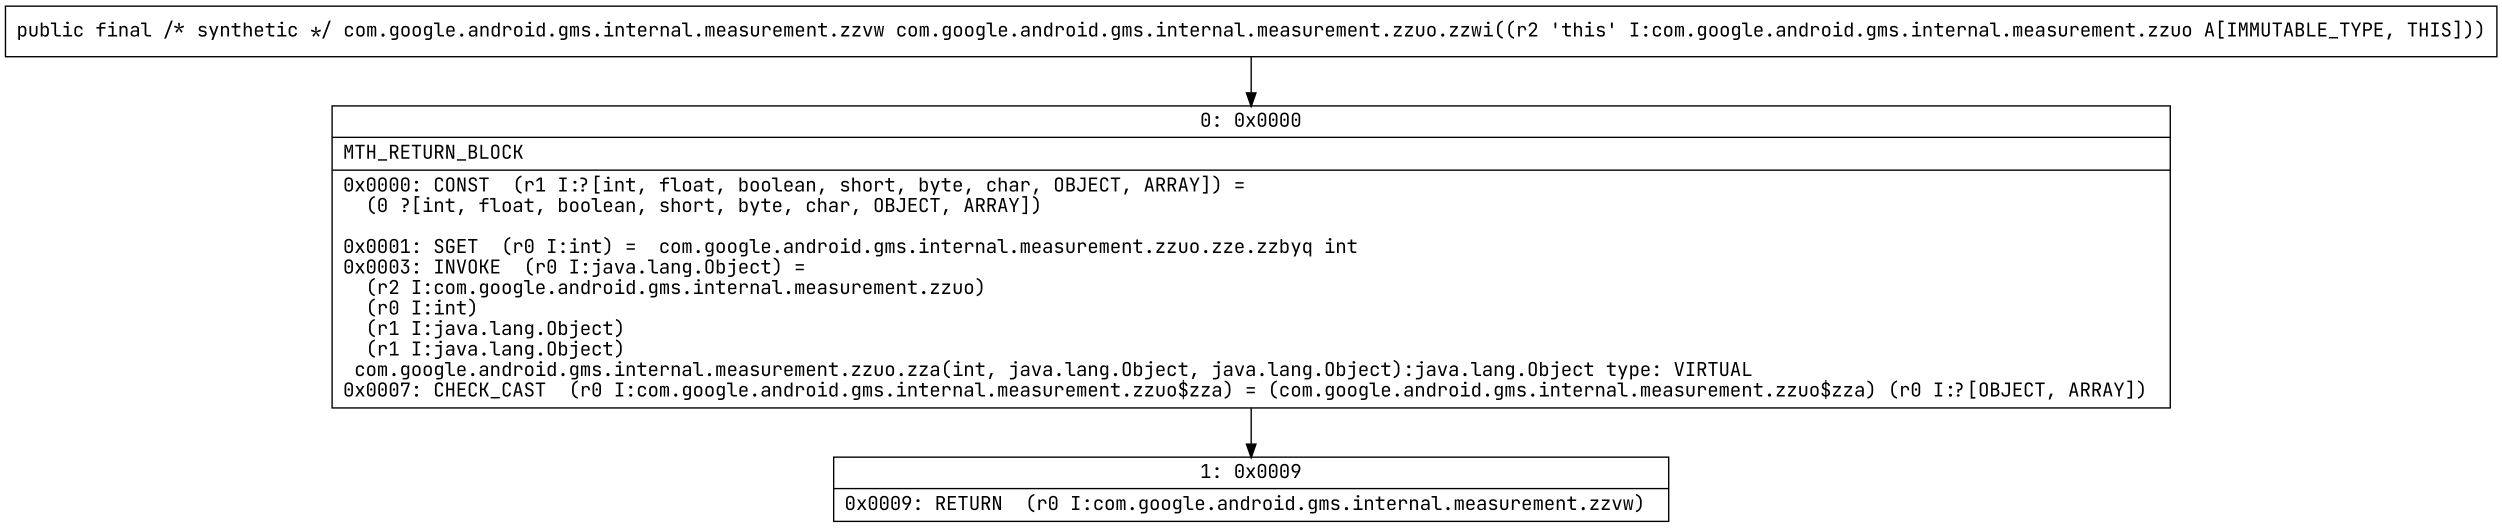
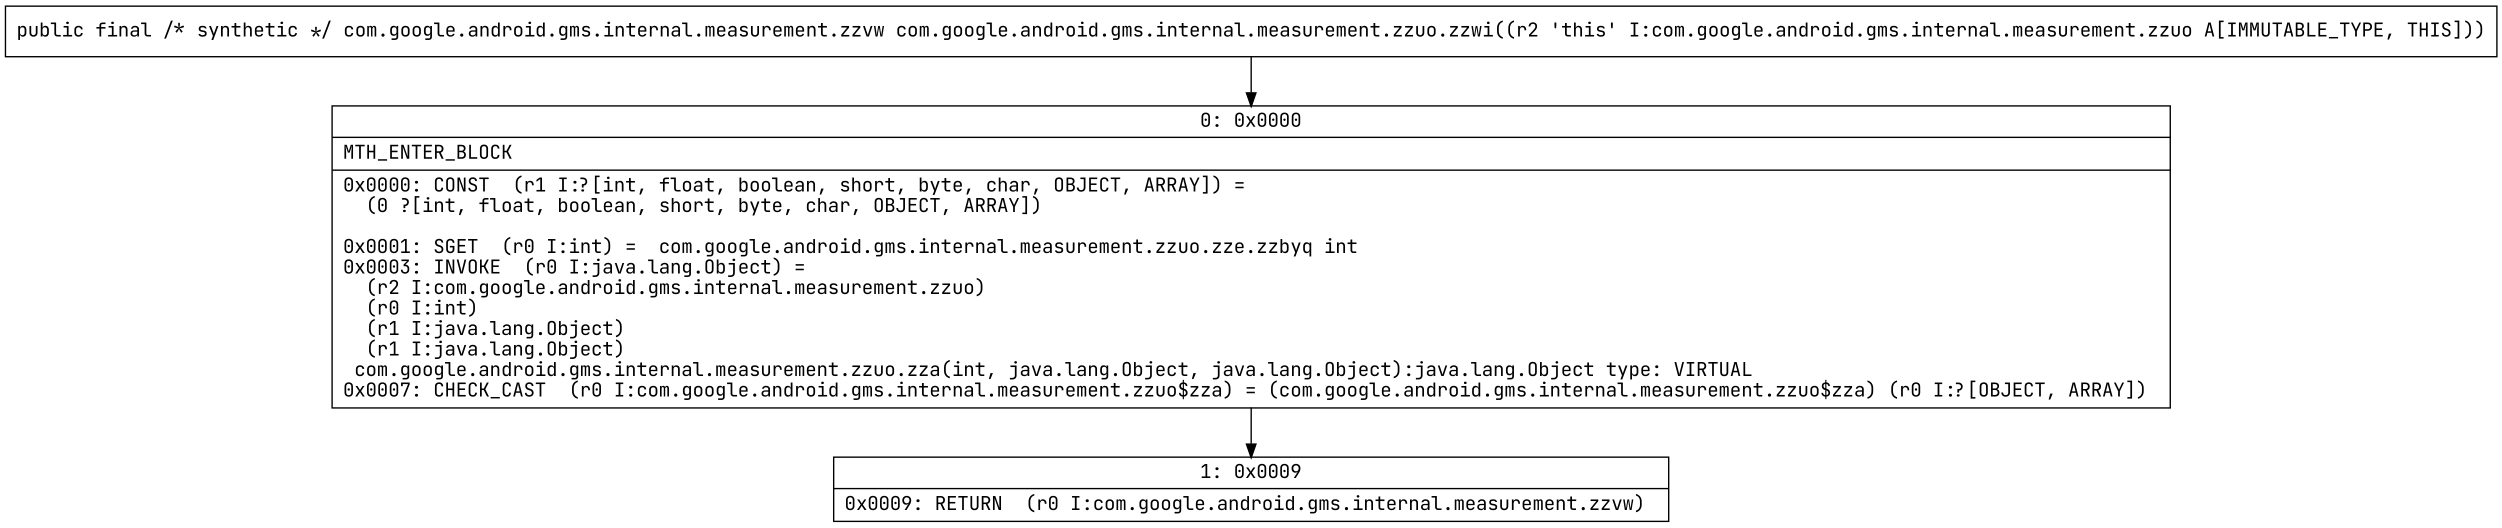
(434, 153) -> (428, 153)
